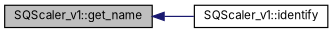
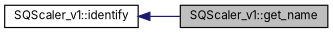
(179, 16) -> (165, 16)
